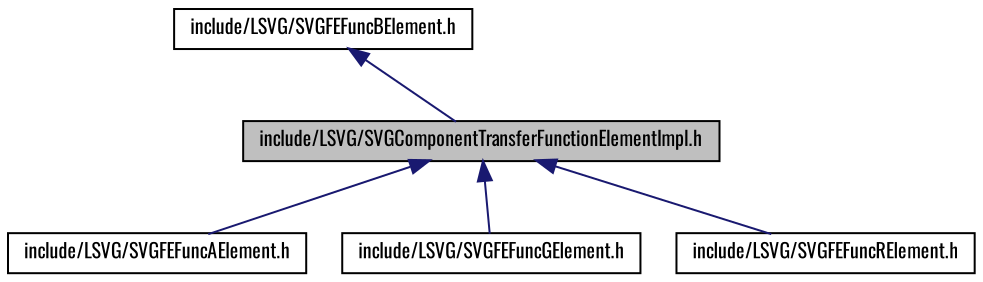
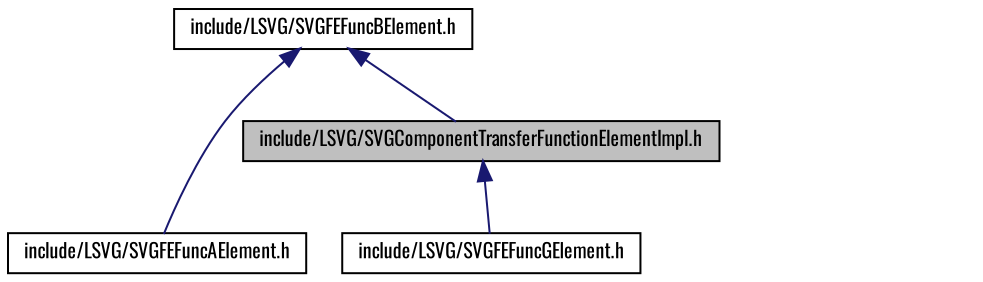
(309, 200) -> (212, 139)
(826, 253) -> none
